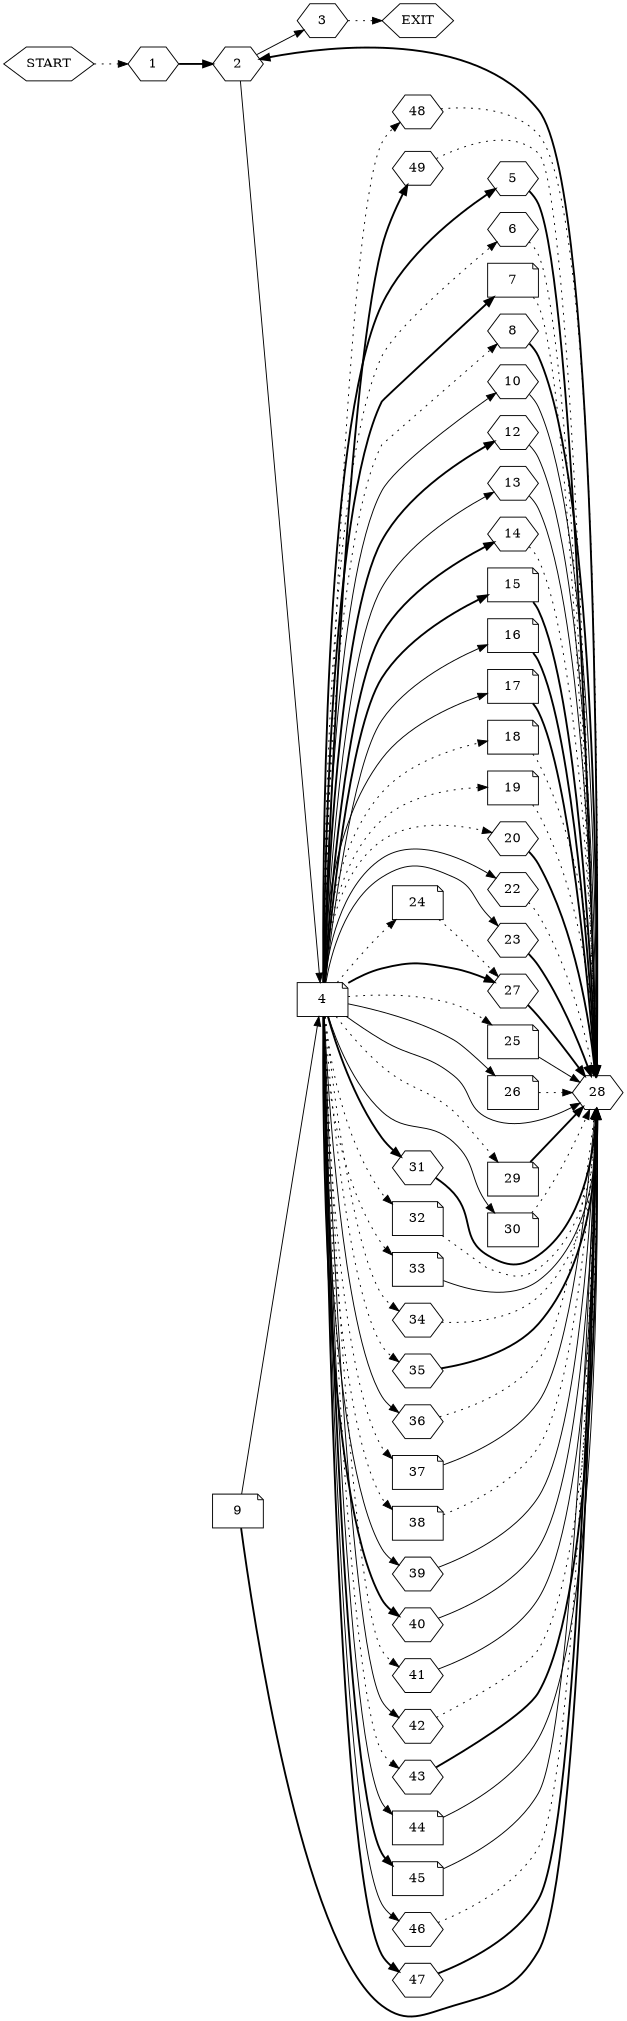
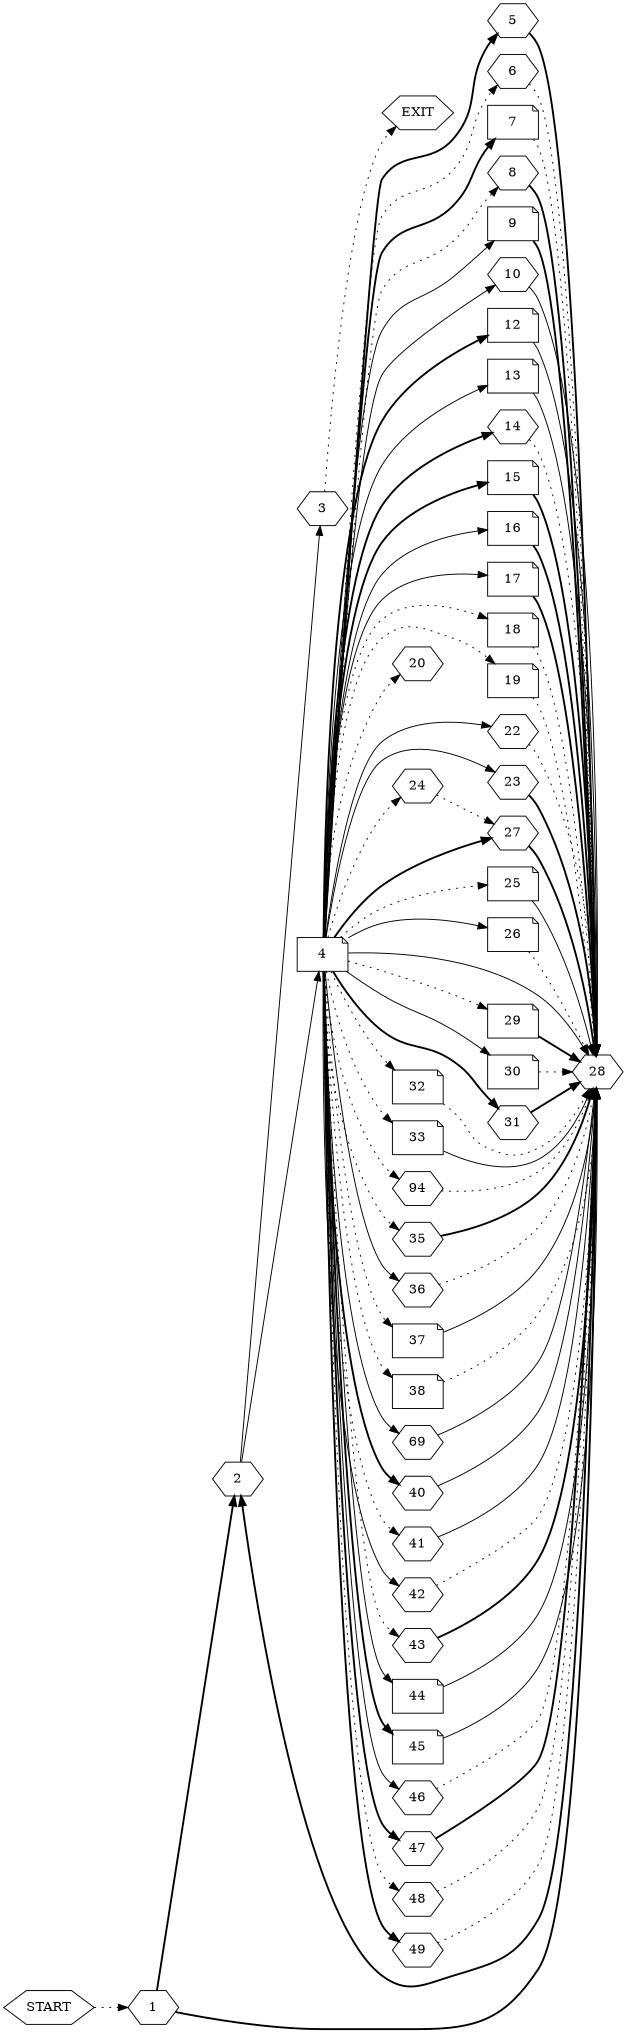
(513, 433) -> (513, 325)
(513, 483) -> (513, 376)
(418, 903) -> (418, 786)
(574, 955) -> (576, 1729)
(280, 1260) -> (348, 565)
(418, 1320) -> (418, 1189)
(418, 1574) -> (418, 1442)
